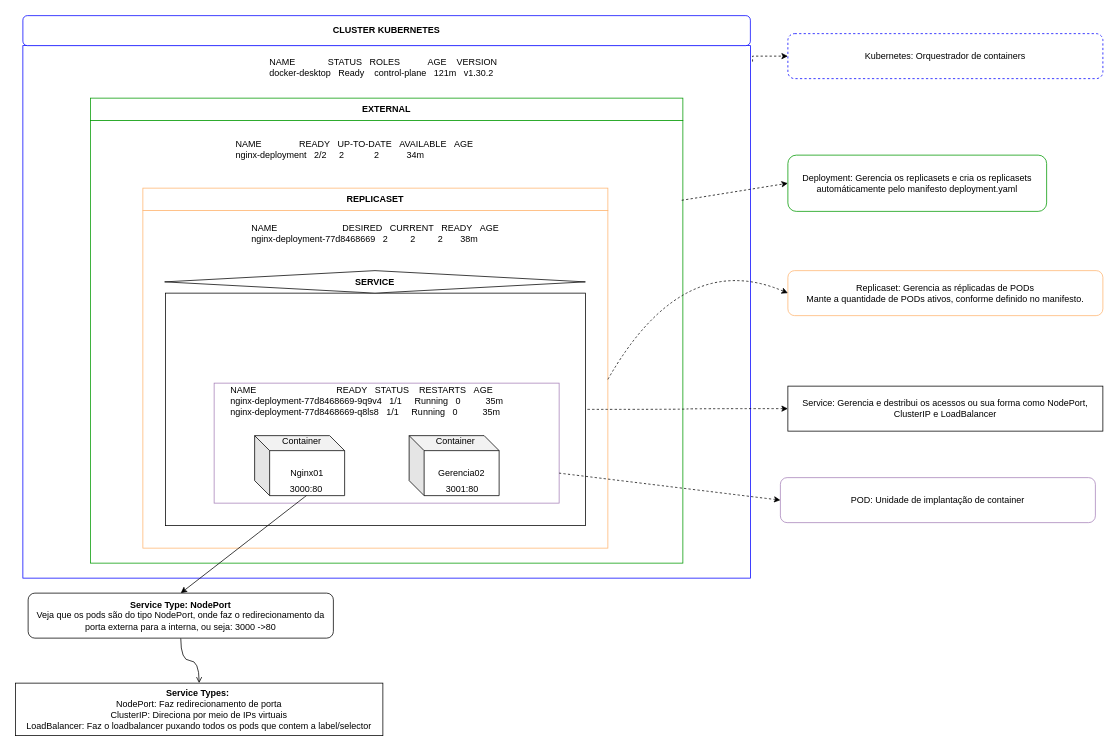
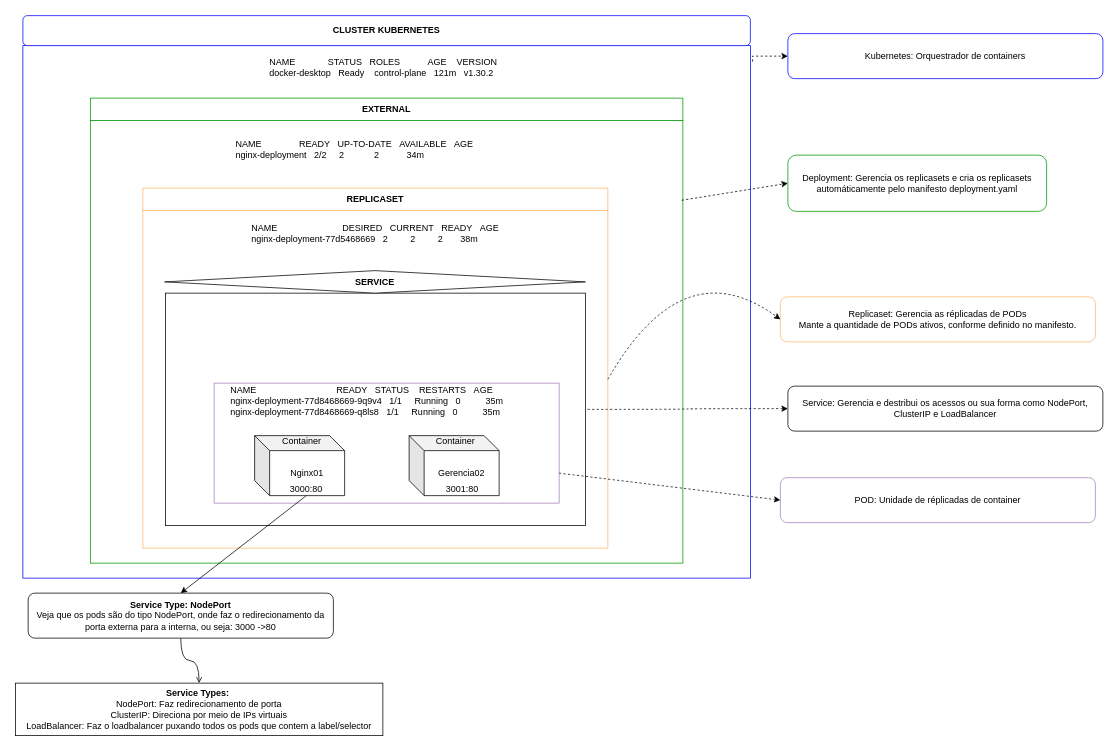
(945, 56) -> (945, 56)
(375, 233) -> (375, 233)
(945, 293) -> (938, 319)
(945, 408) -> (945, 408)
(938, 500) -> (938, 500)
